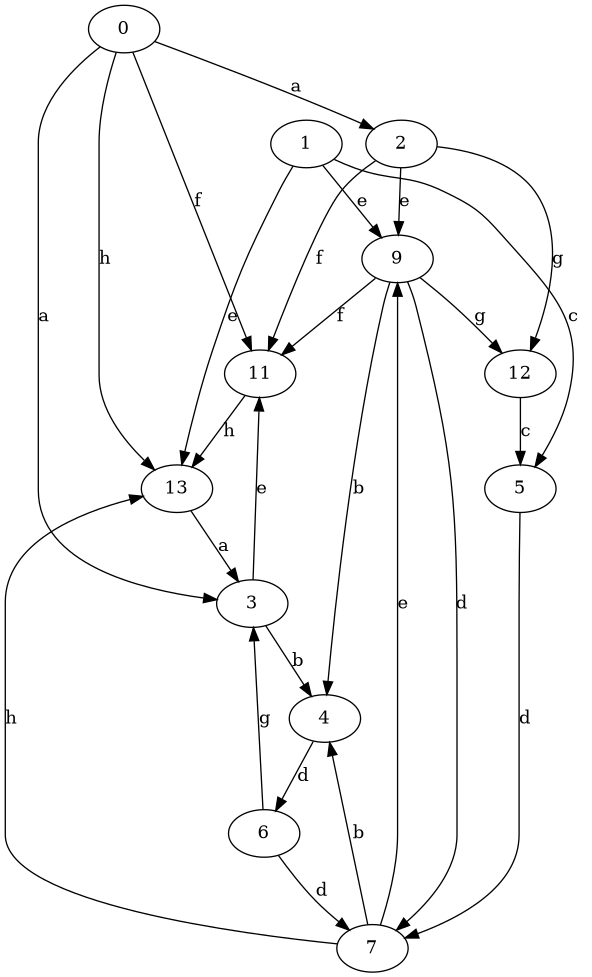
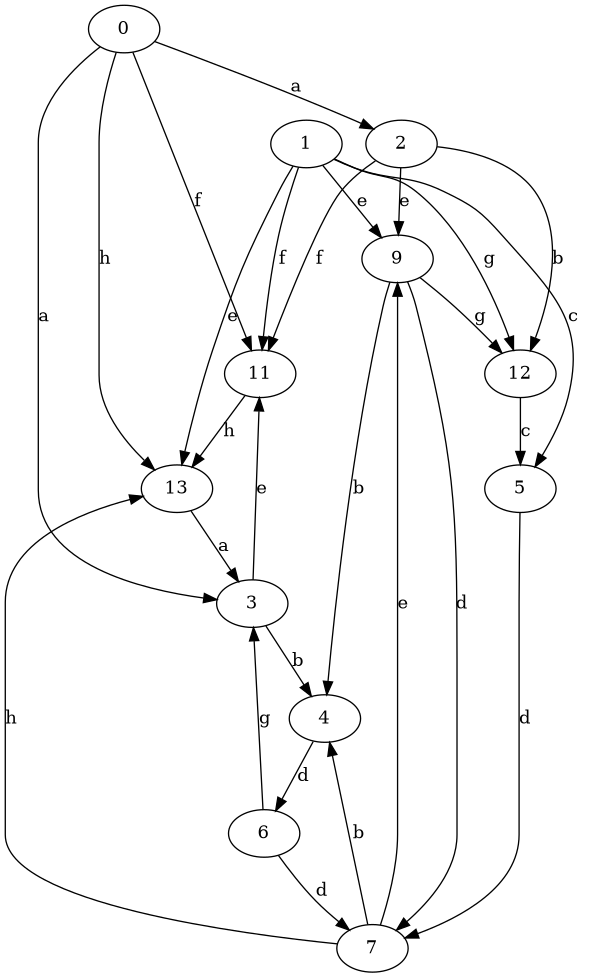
none -> (446, 222)
(559, 259) -> (559, 259)
(334, 312) -> (276, 251)
